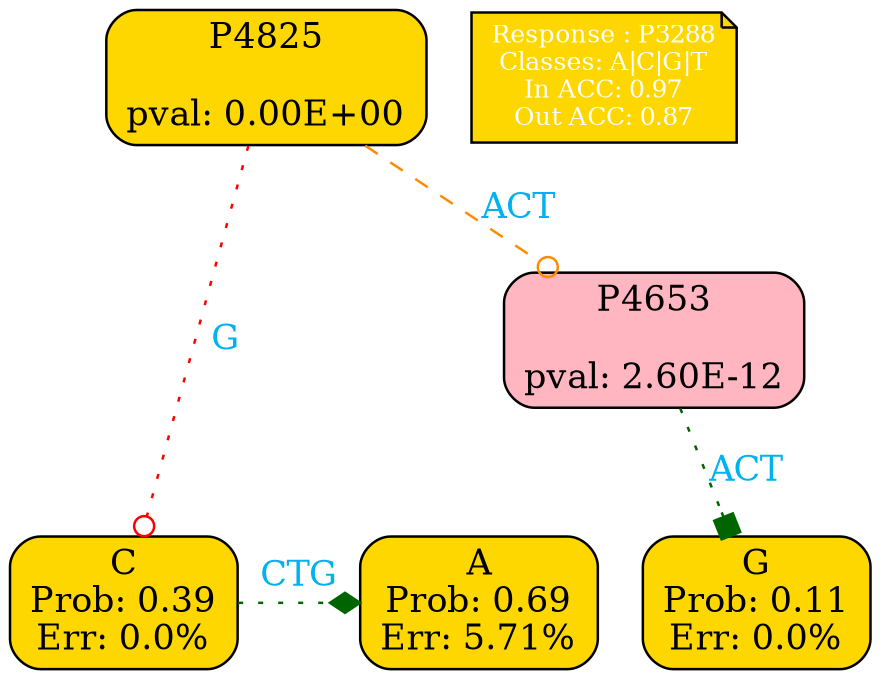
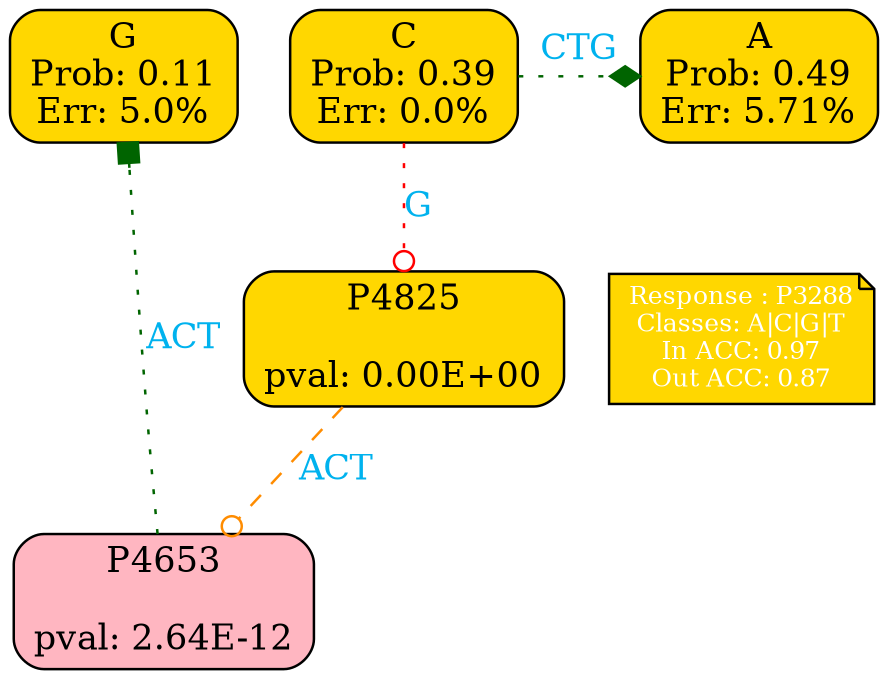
(198, 331) -> (404, 197)
(654, 340) -> (164, 602)
(479, 603) -> (759, 76)
(757, 603) -> (124, 76)
